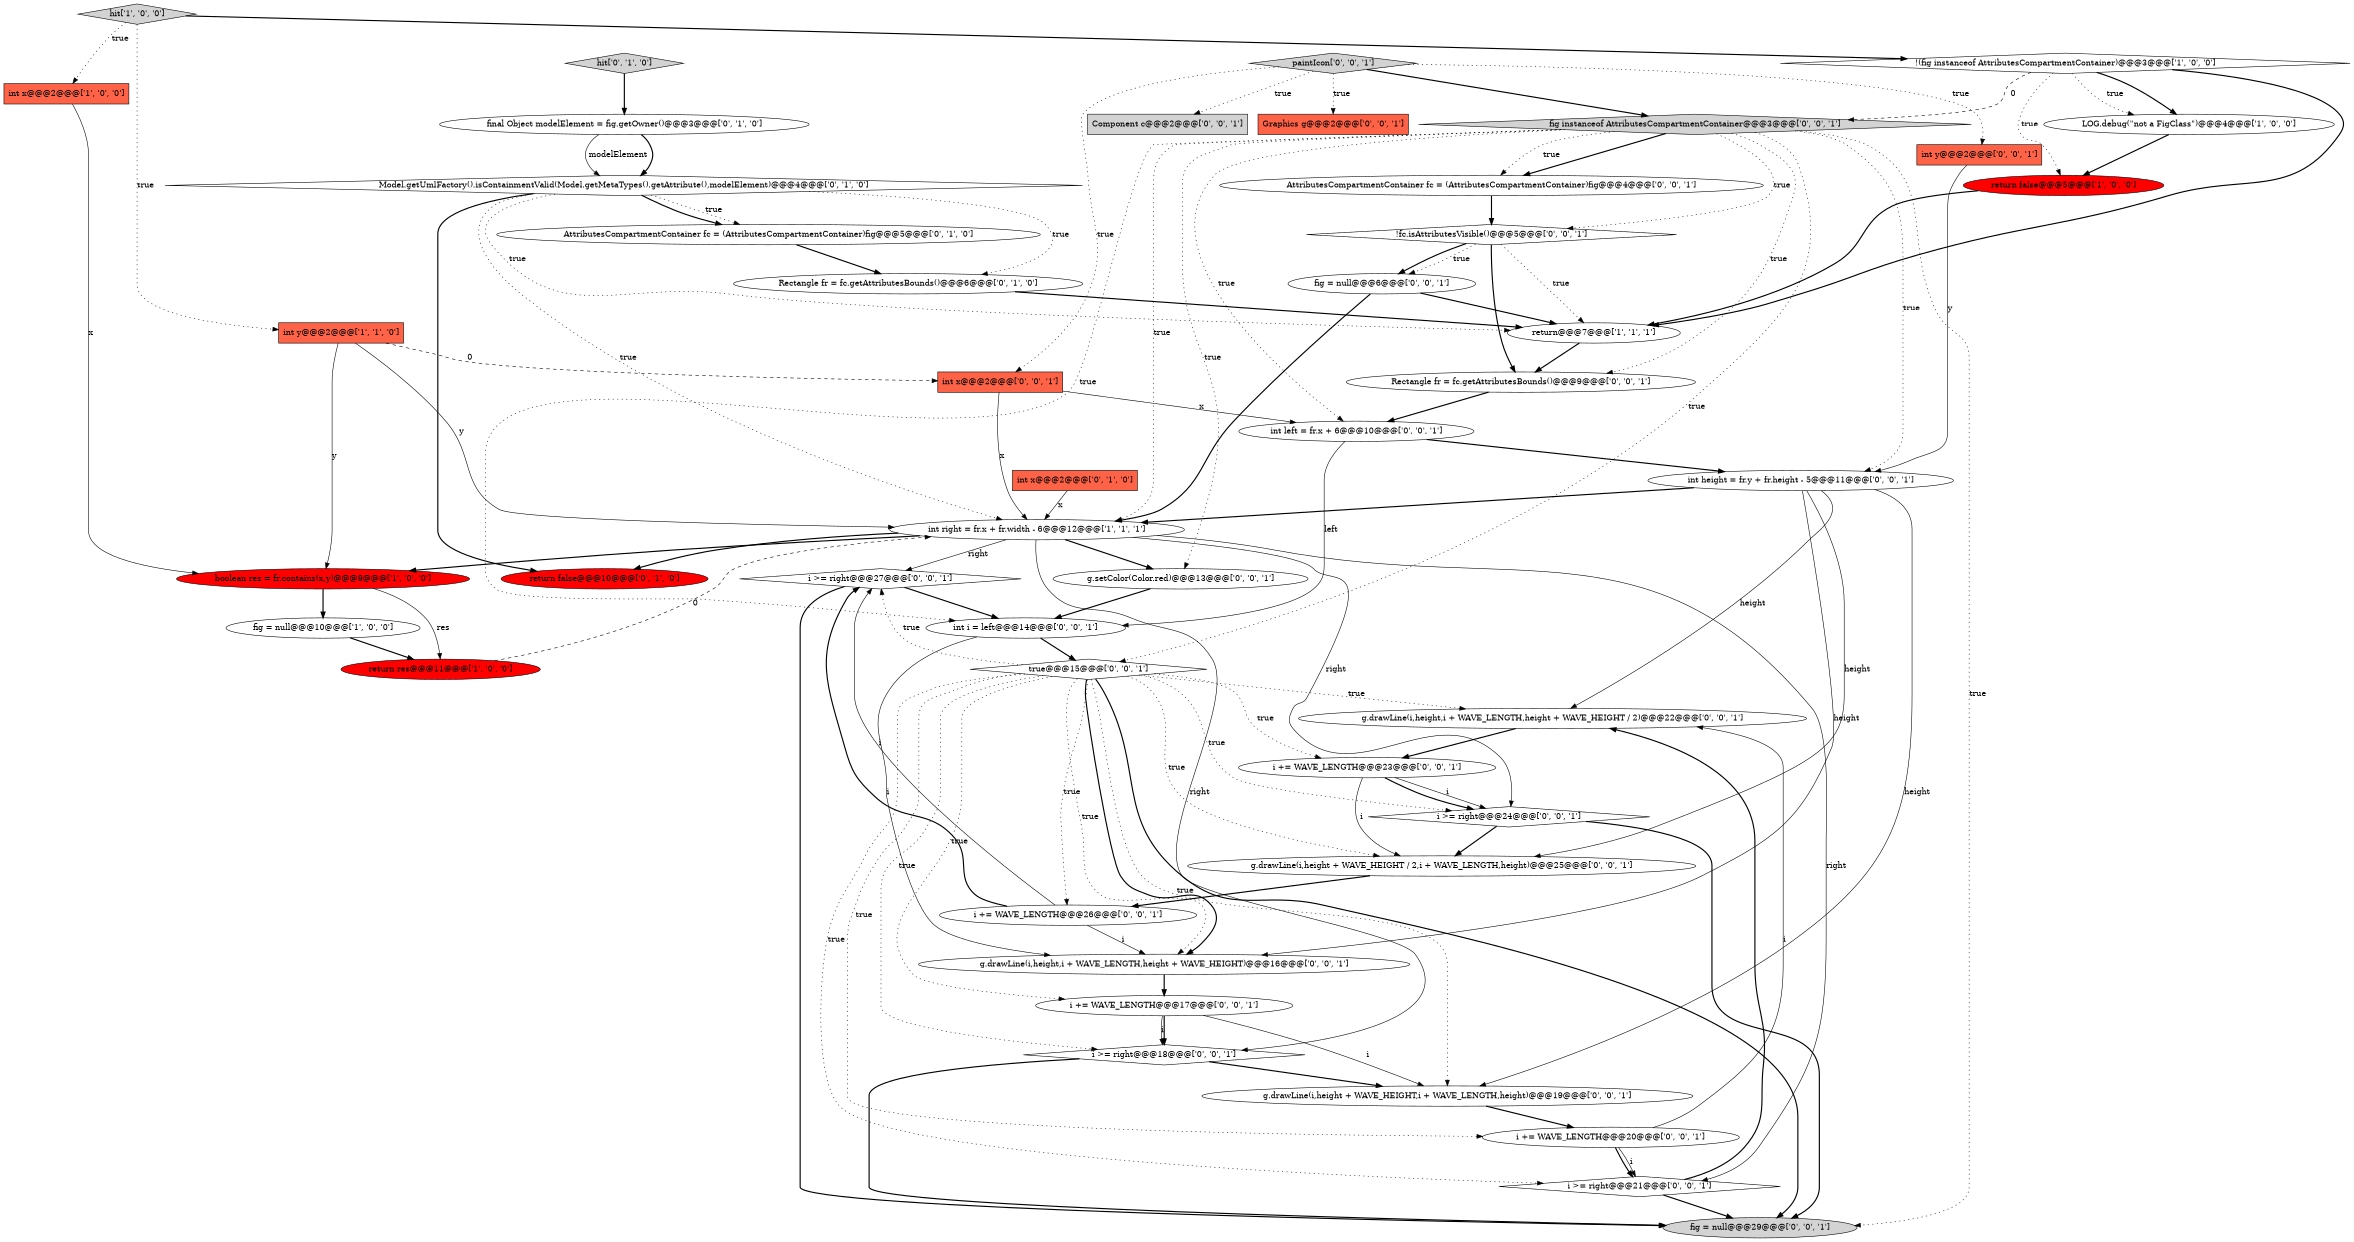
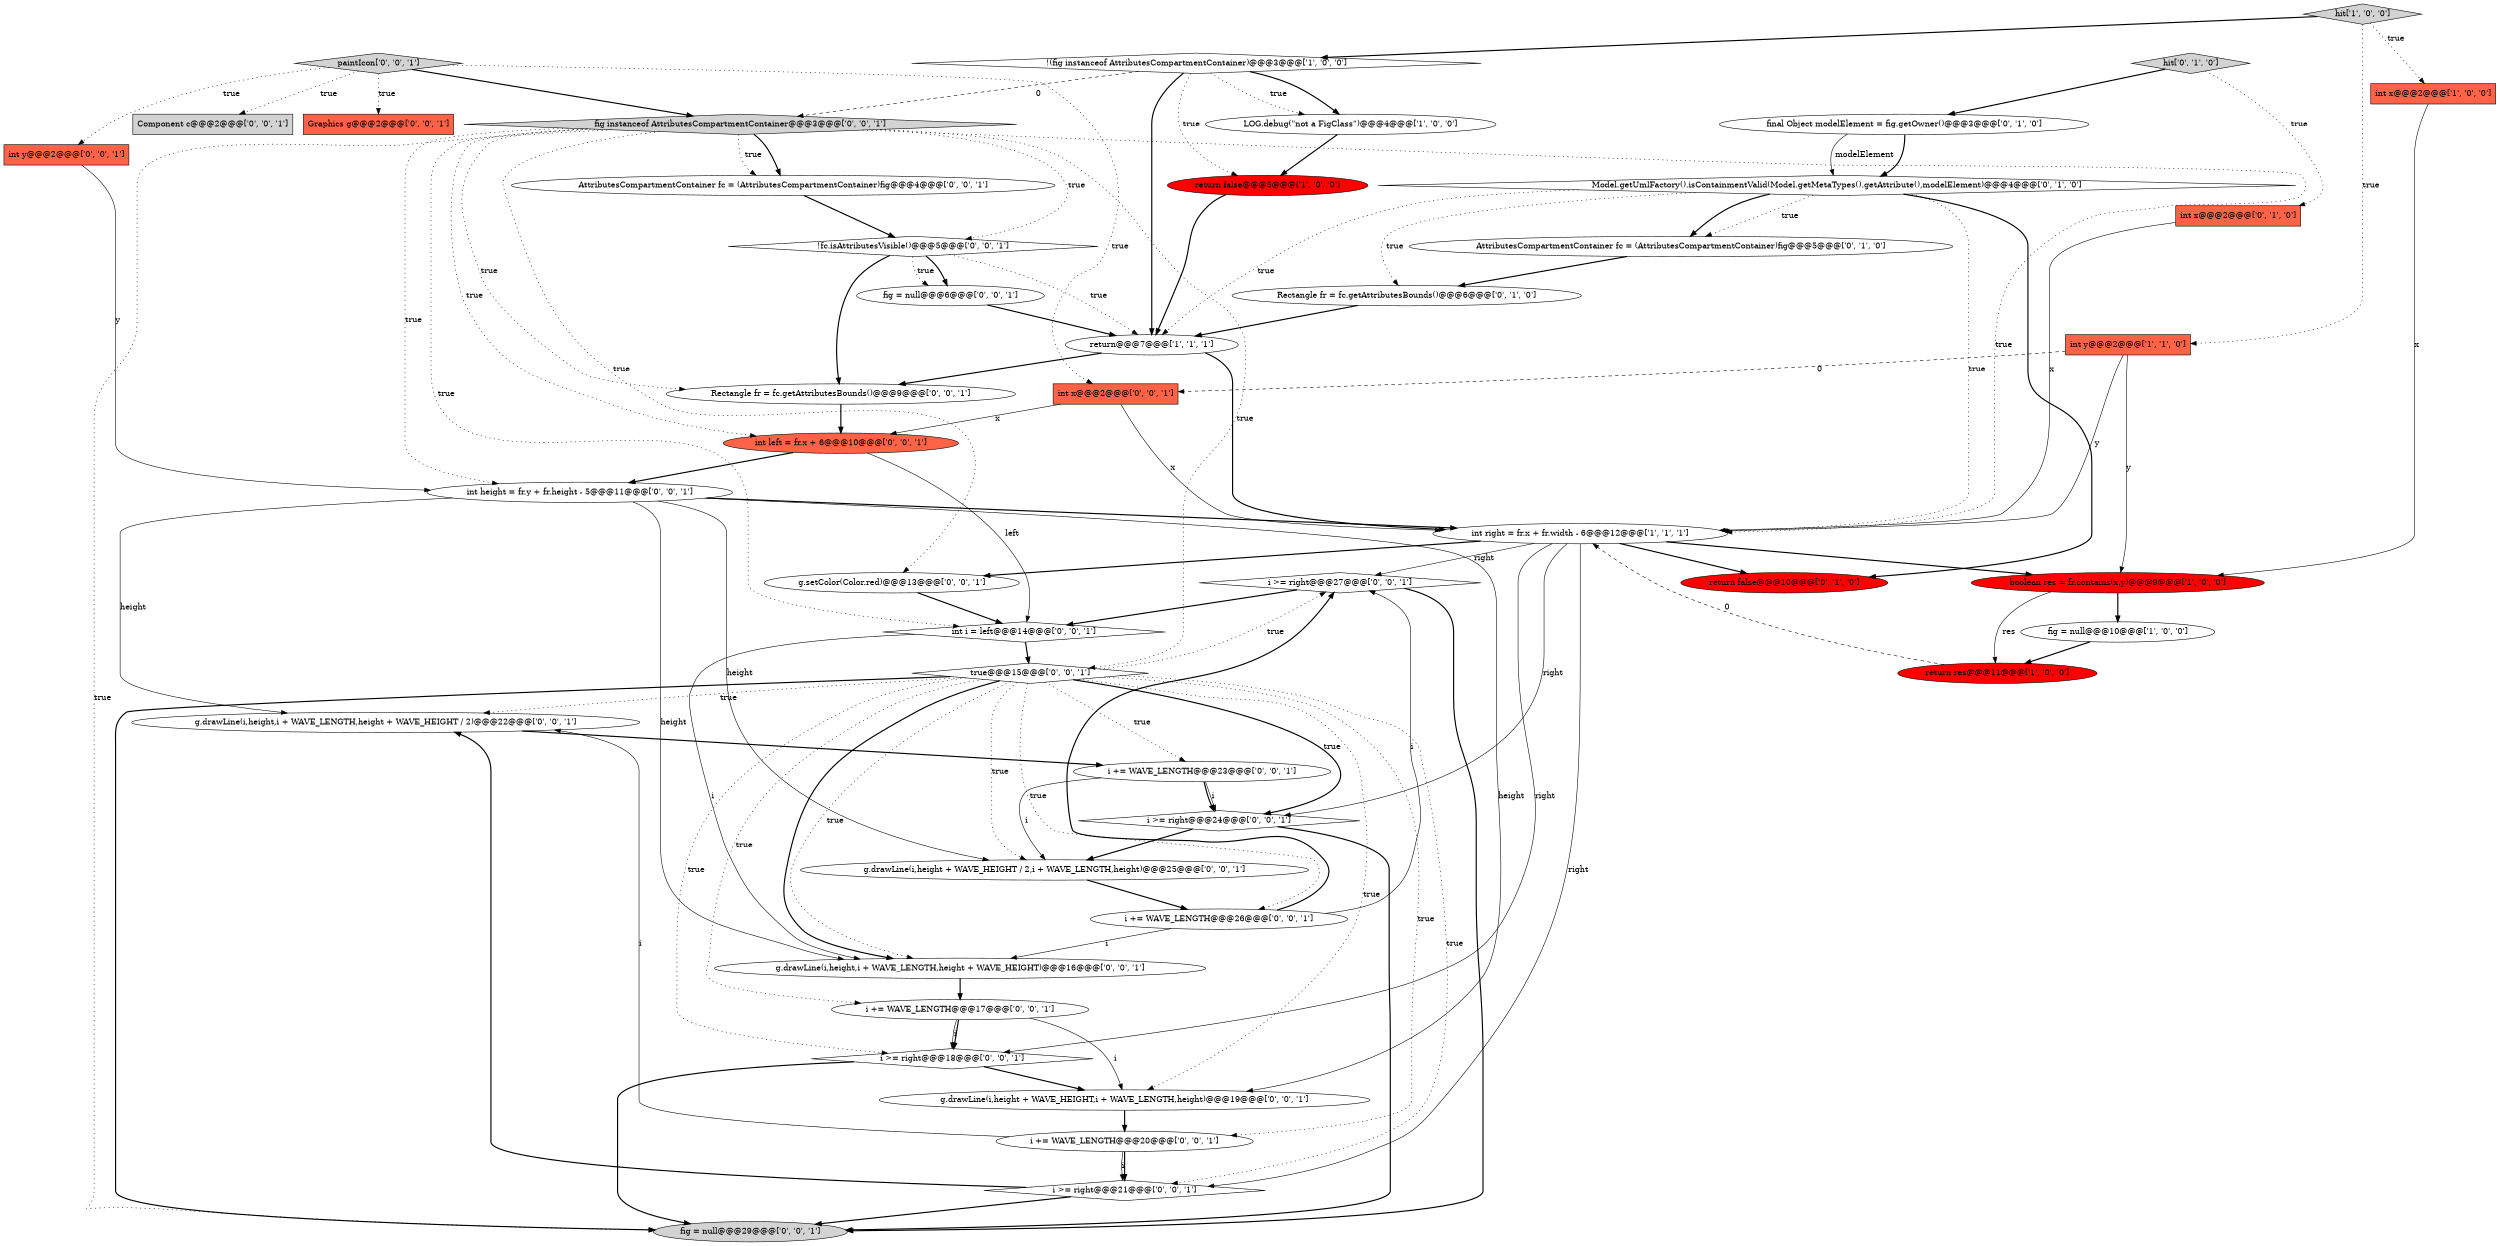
none -> (2285, 128)
(1244, 411) -> (1257, 509)
(1356, 431) -> (841, 443)
(1026, 628) -> (1024, 632)
(1267, 787) -> (1257, 720)
